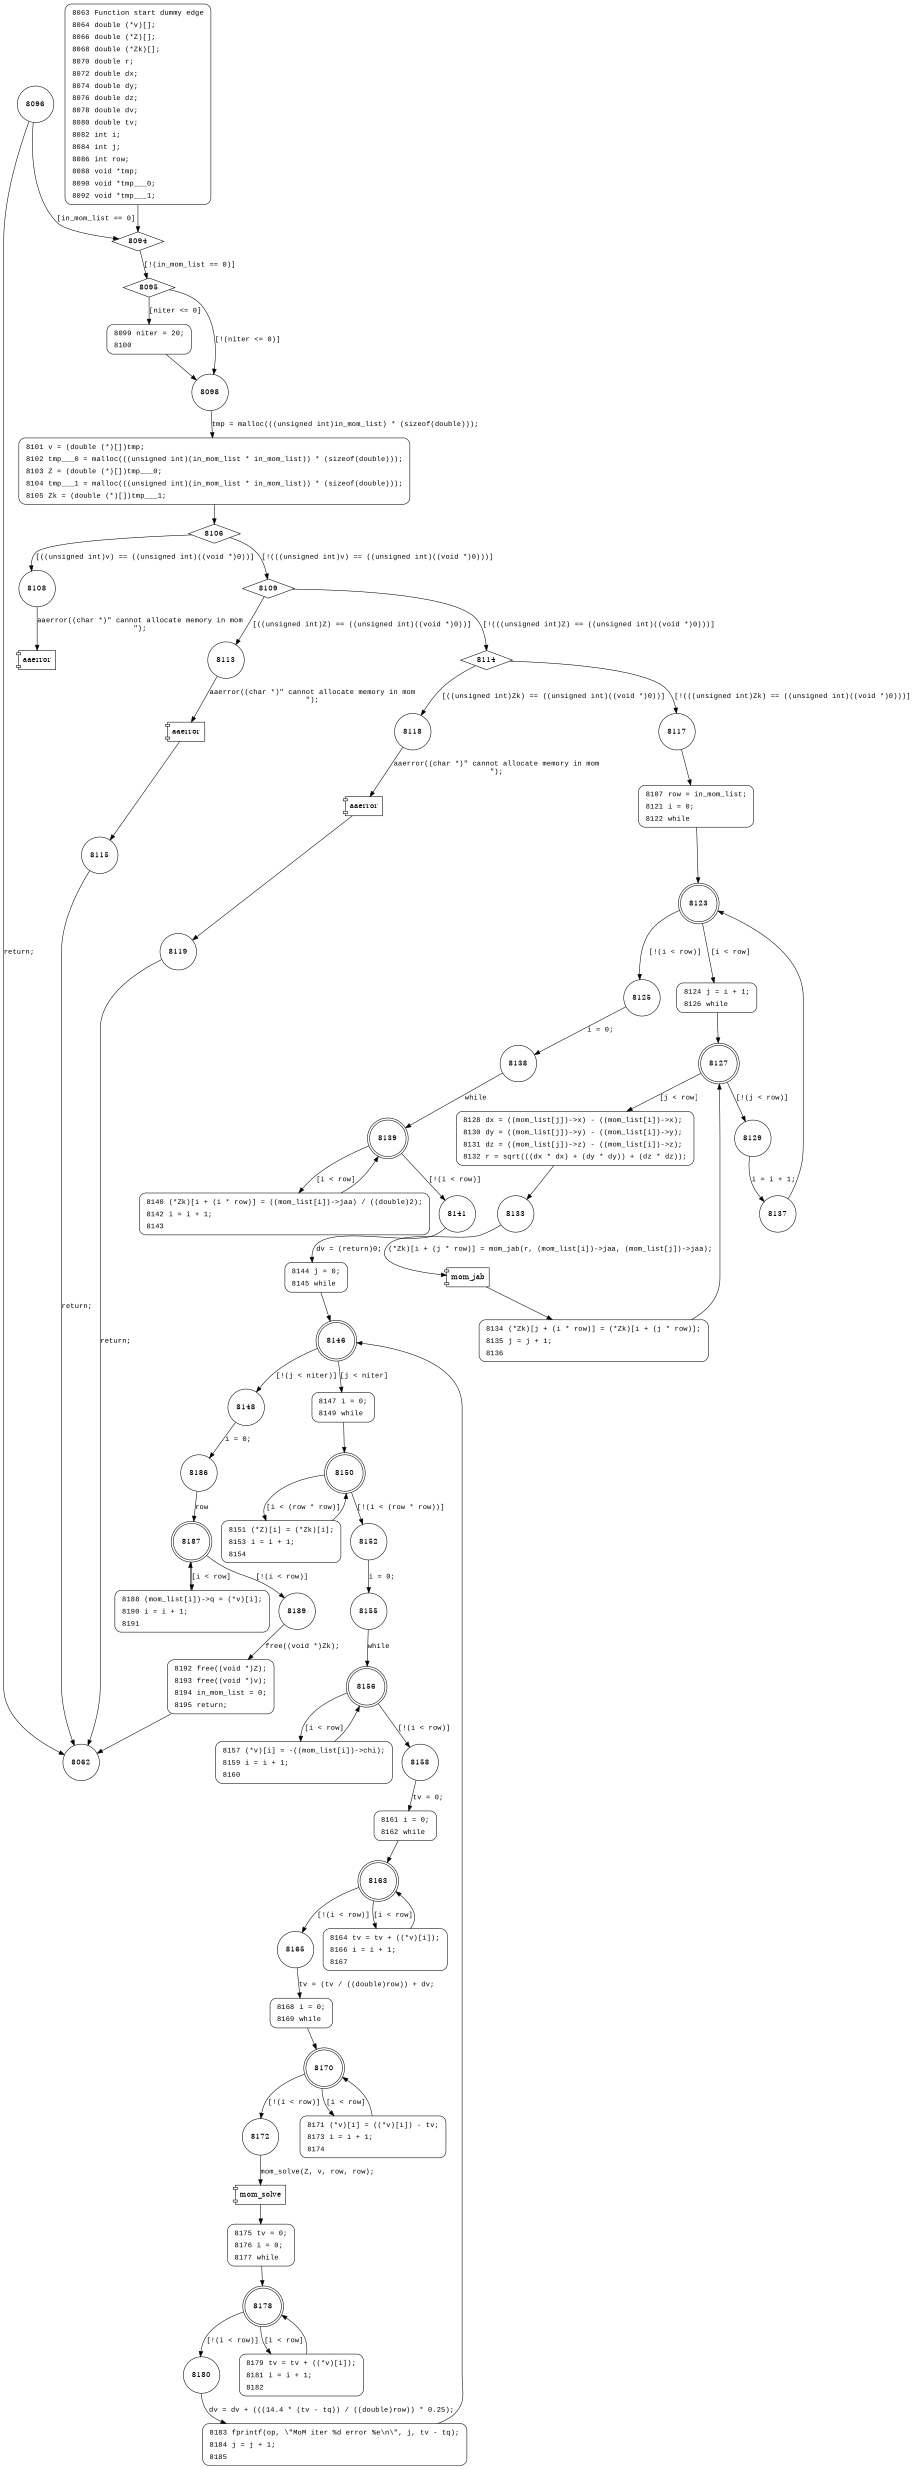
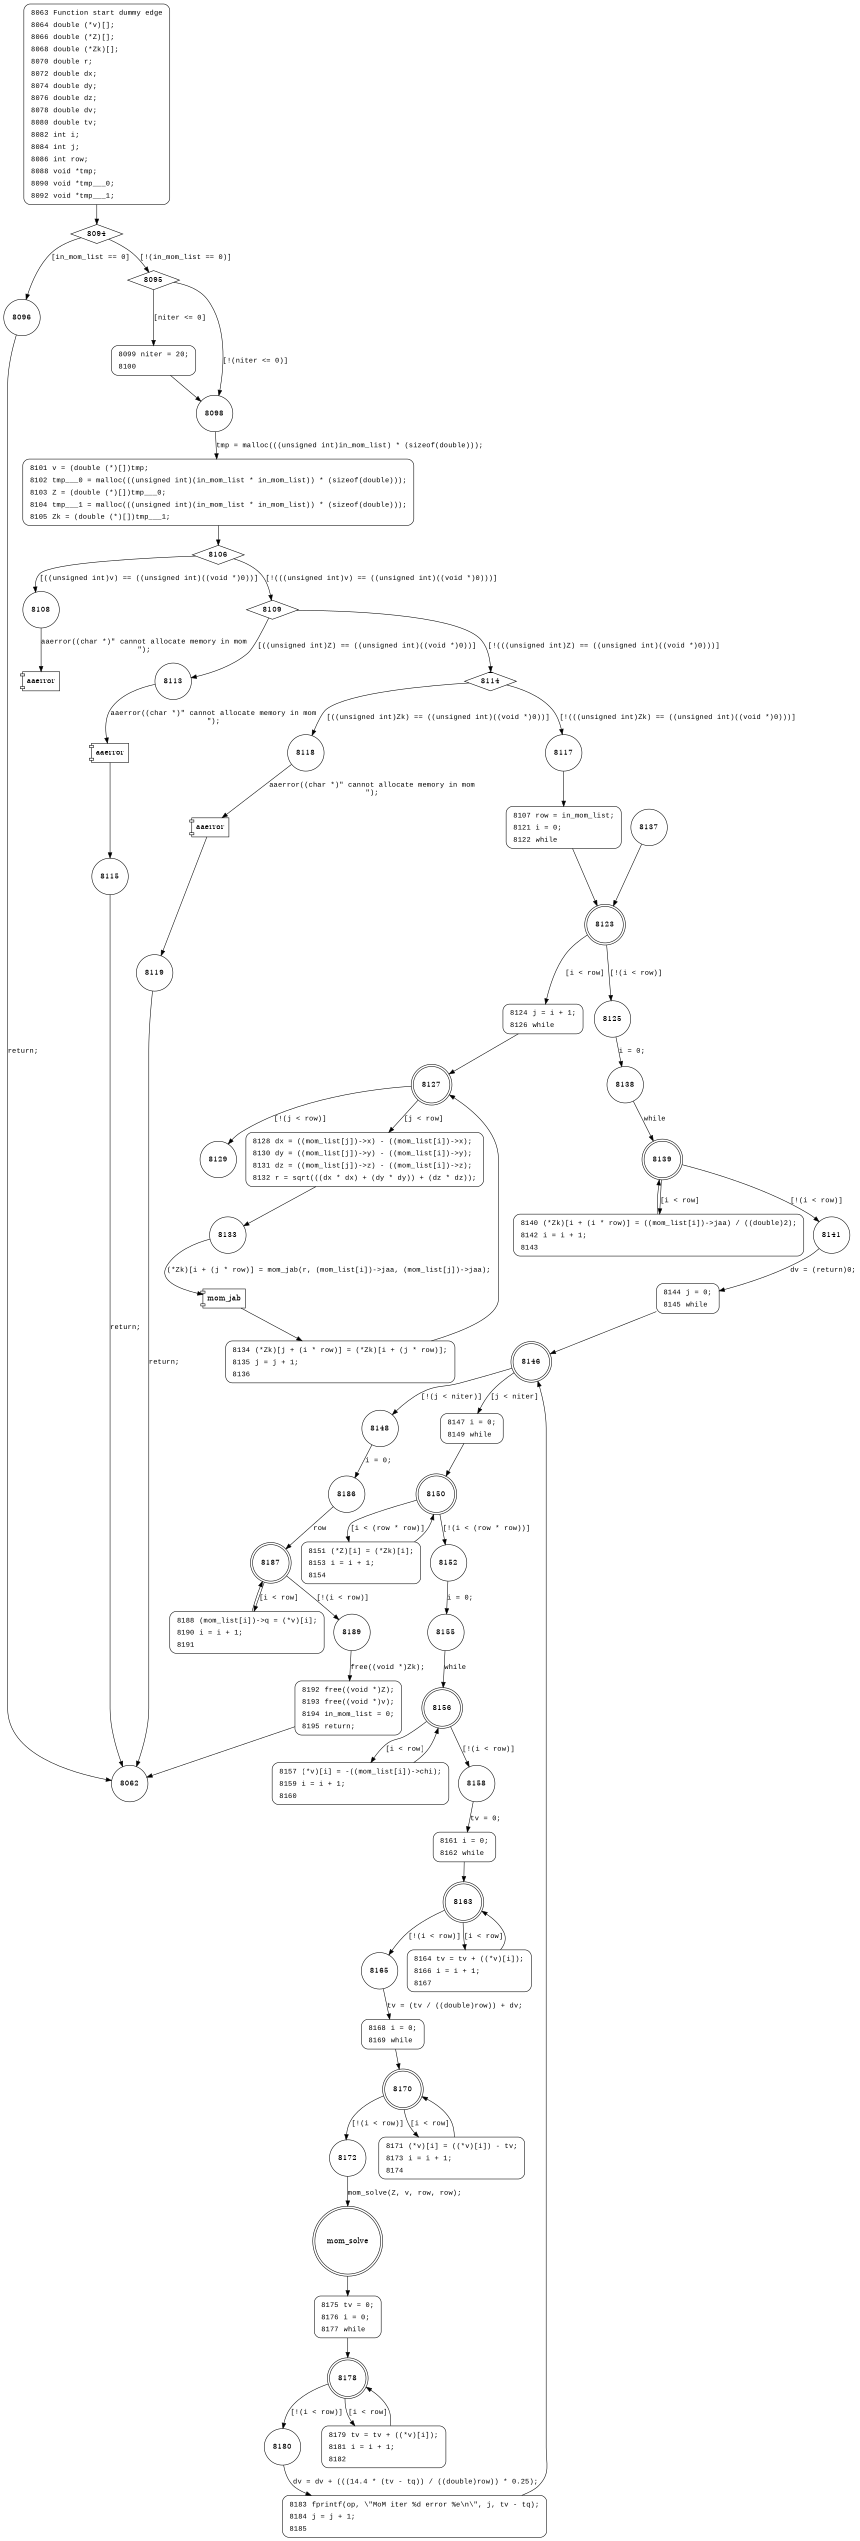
(44, 203) -> (46, 258)
(750, 1178) -> none
(261, 2195) -> (348, 2241)
